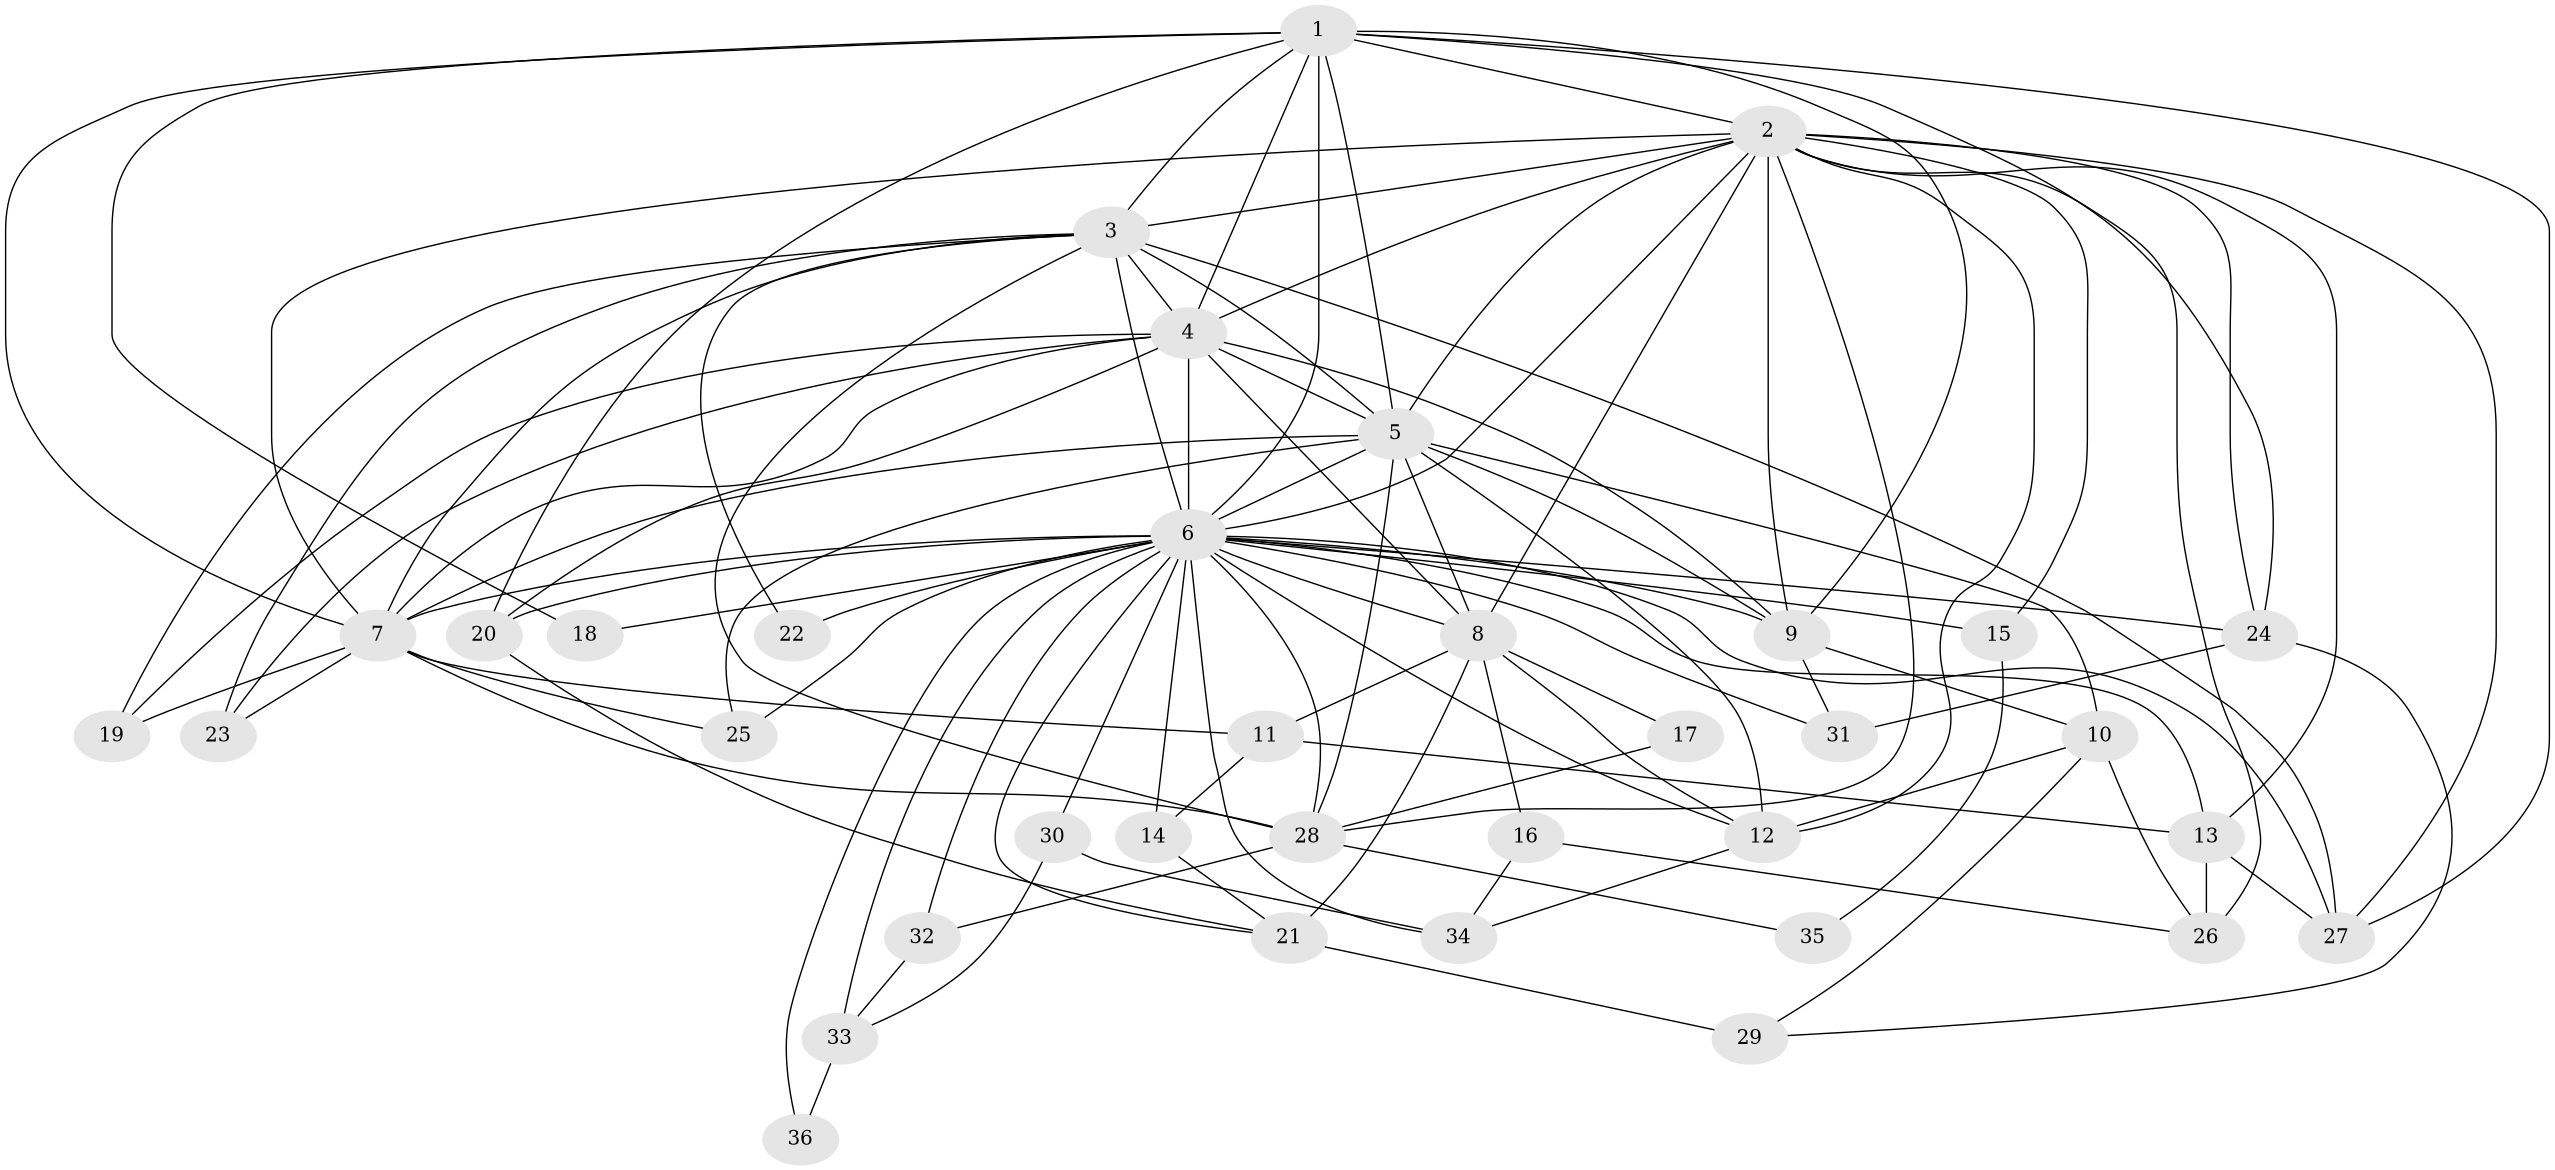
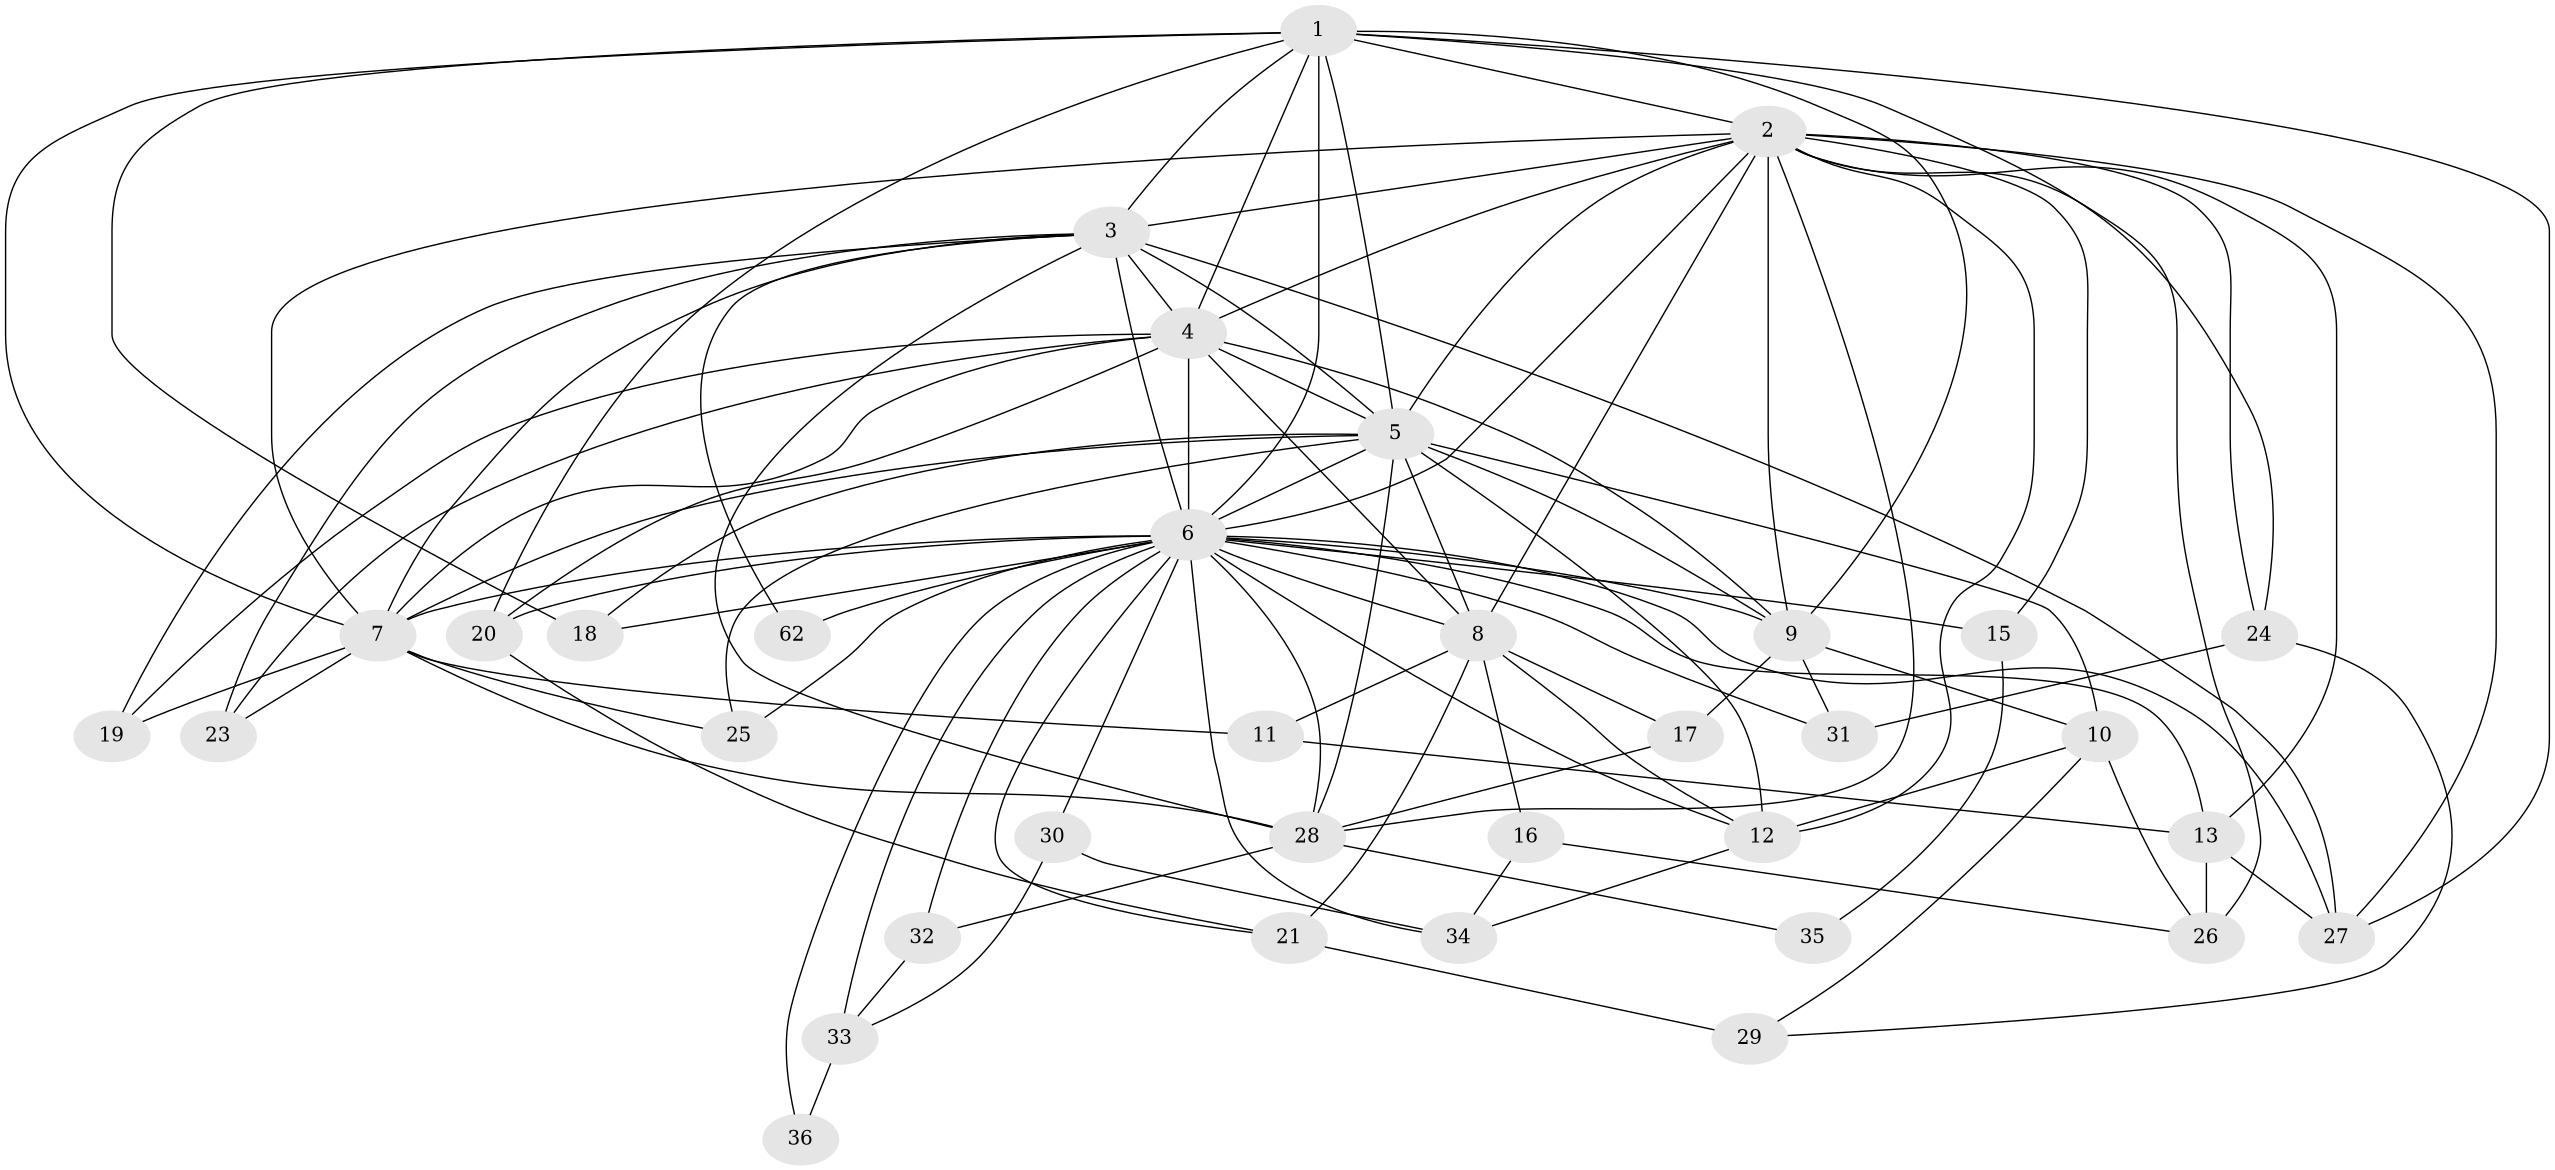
none -> (889, 480)
(1750, 582) -> none
(792, 636) -> (792, 636)
none -> (1739, 686)
(1154, 837) -> none
